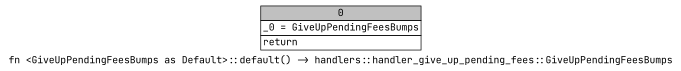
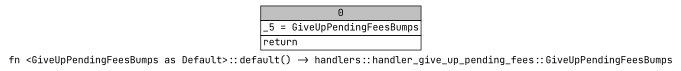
(341, 28) -> (341, 28)
